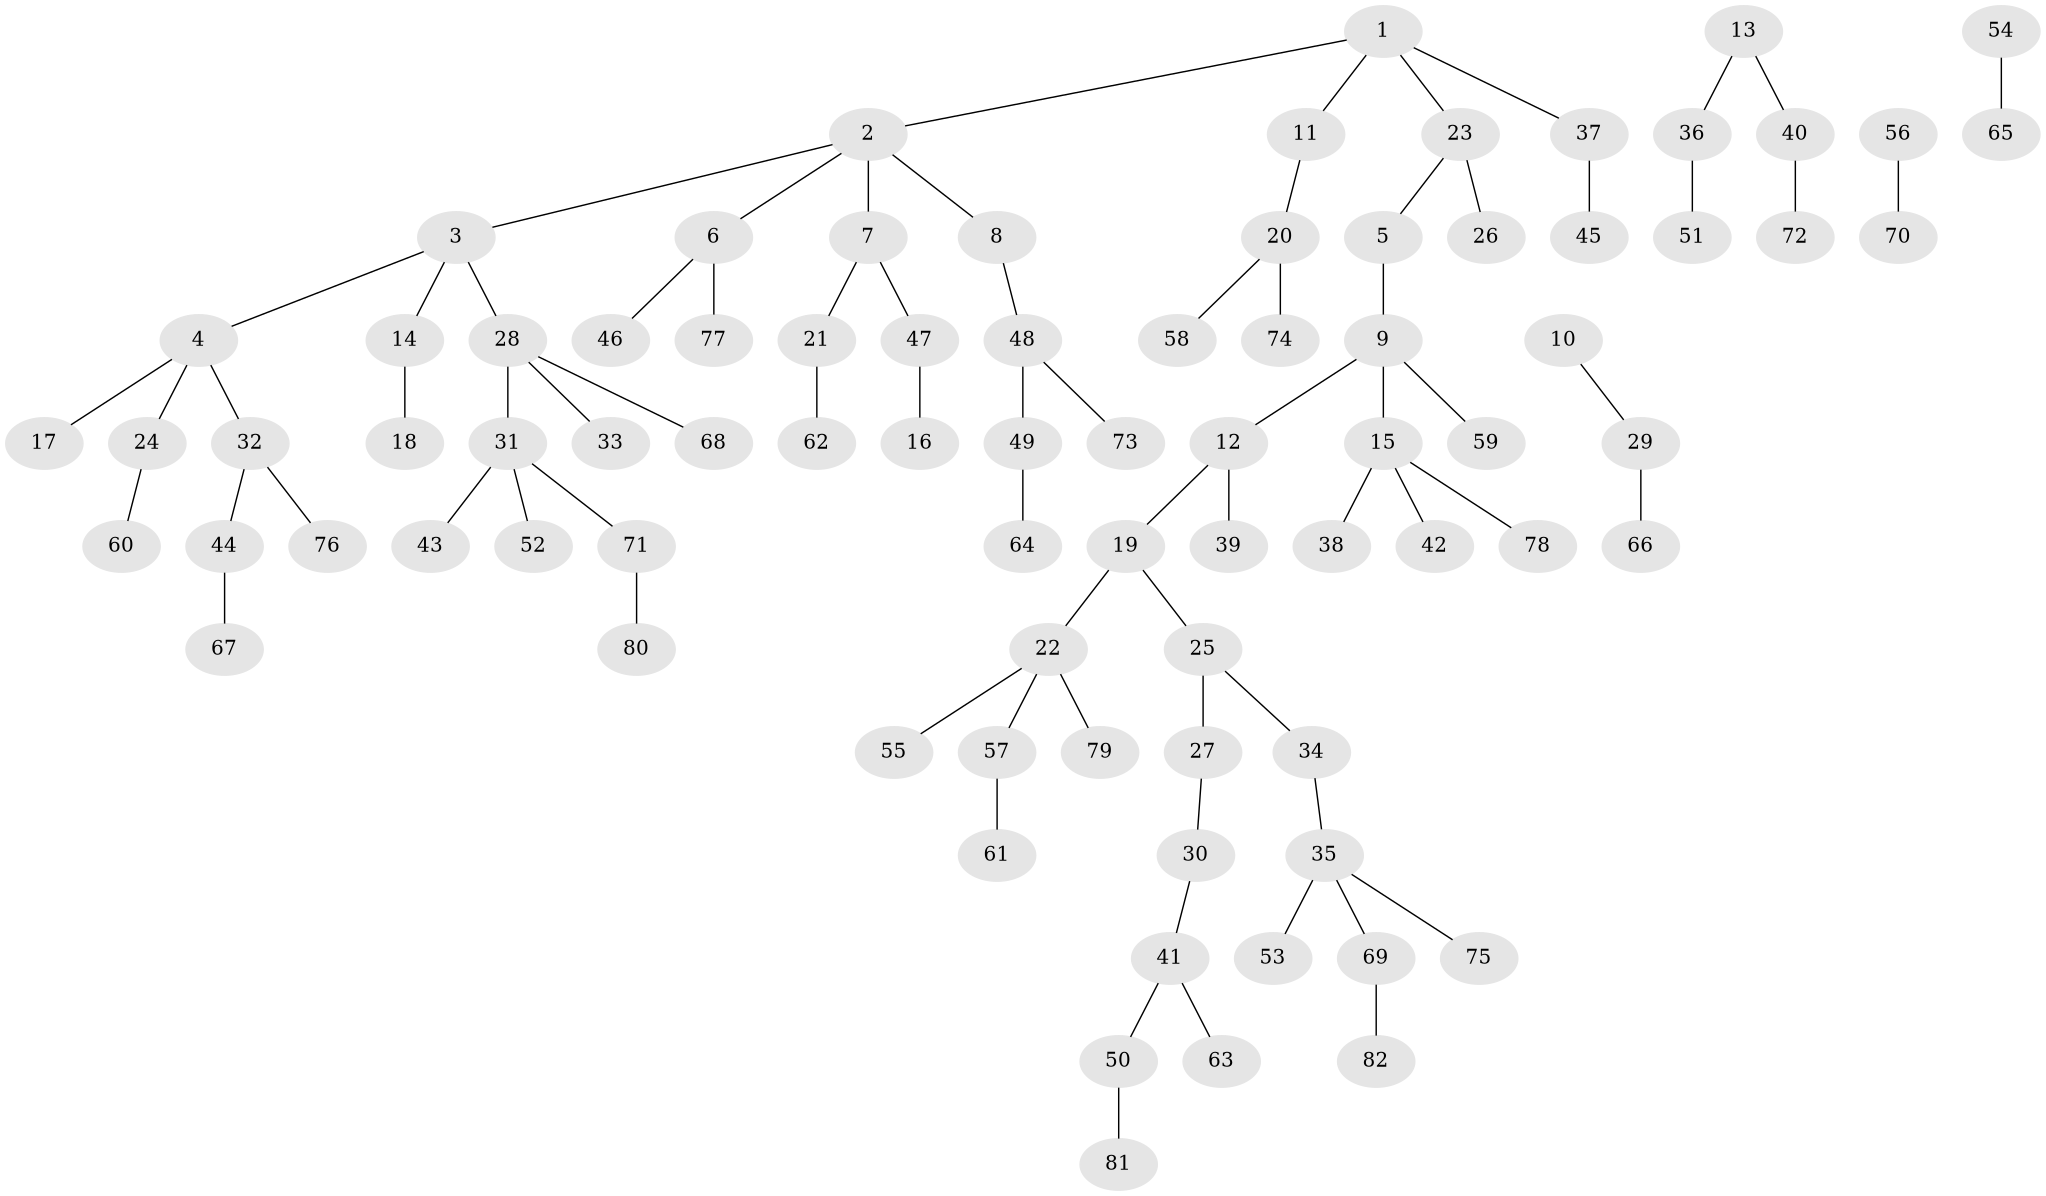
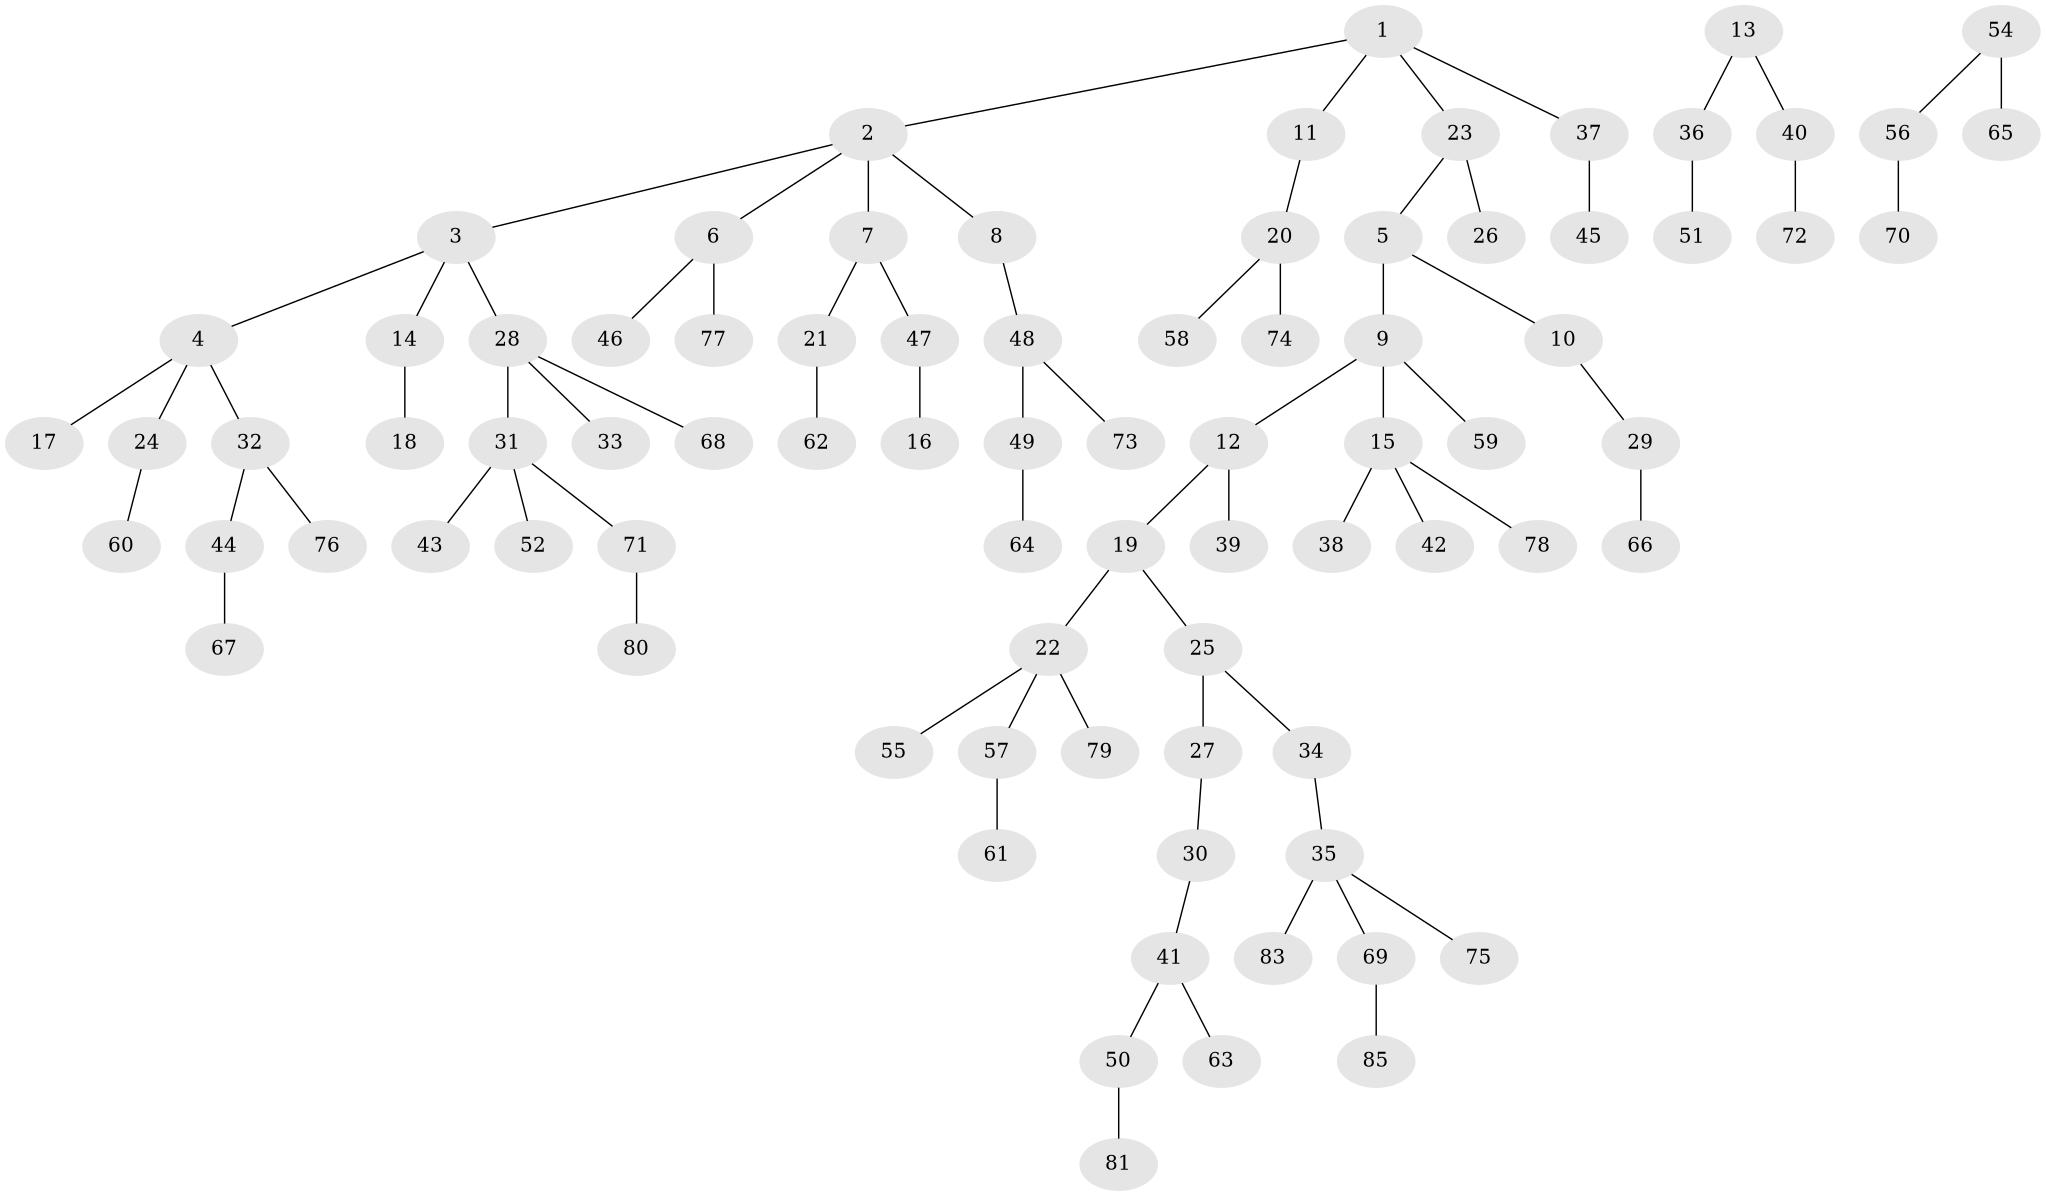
none -> (1950, 83)
none -> (1474, 289)
(1273, 958) -> (1273, 958)
(1376, 1061) -> (1376, 1061)
